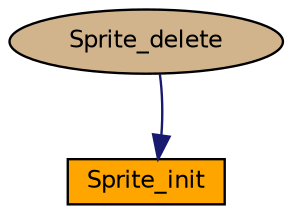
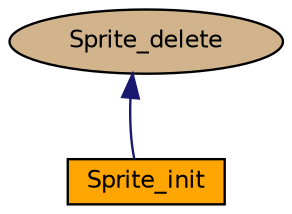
(162, 105) -> (131, 129)
